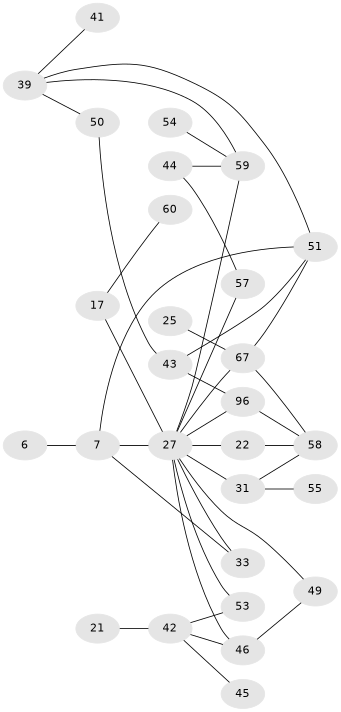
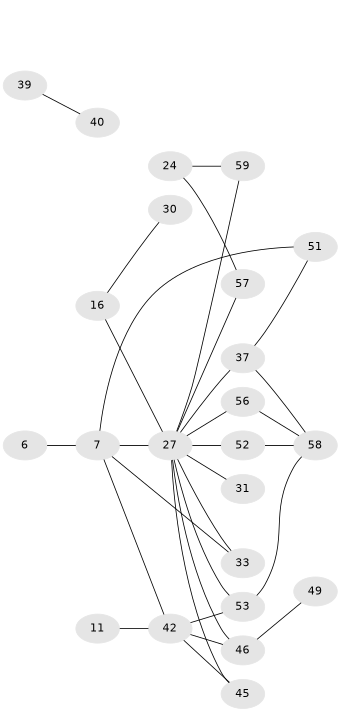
(98, 18) -> none
(154, 87) -> none
(211, 92) -> none
(98, 123) -> (98, 123)
(170, 123) -> none
(170, 166) -> (170, 166)
(170, 210) -> (170, 210)
(98, 306) -> (98, 306)
(170, 321) -> none
(243, 358) -> (243, 358)
(170, 365) -> none
(243, 402) -> (243, 402)
(243, 445) -> (243, 445)
(279, 467) -> (279, 526)
(316, 489) -> none
(237, 523) -> (187, 575)
none -> (134, 537)
(98, 629) -> (98, 629)
